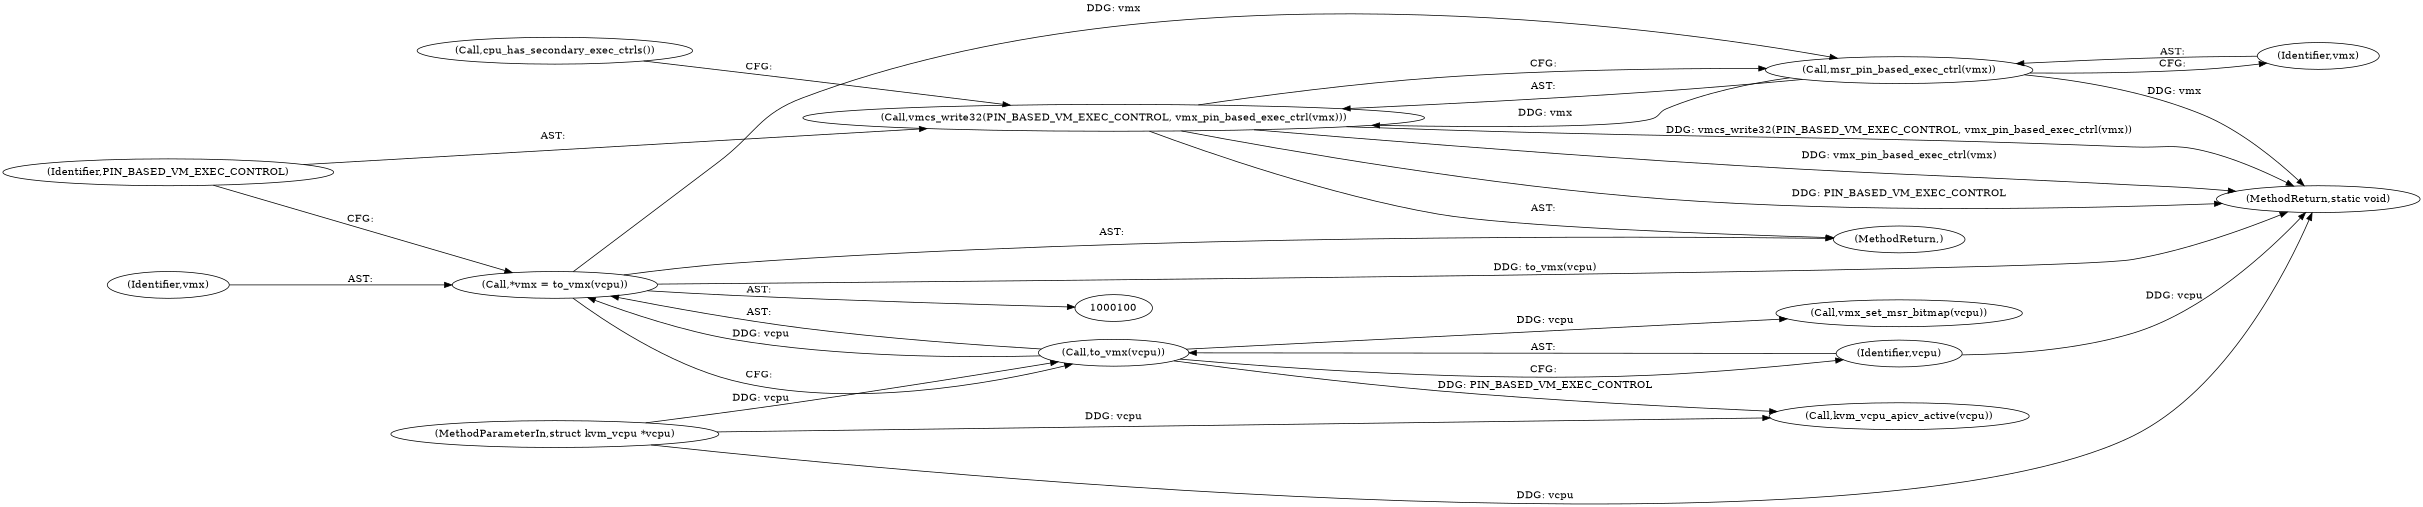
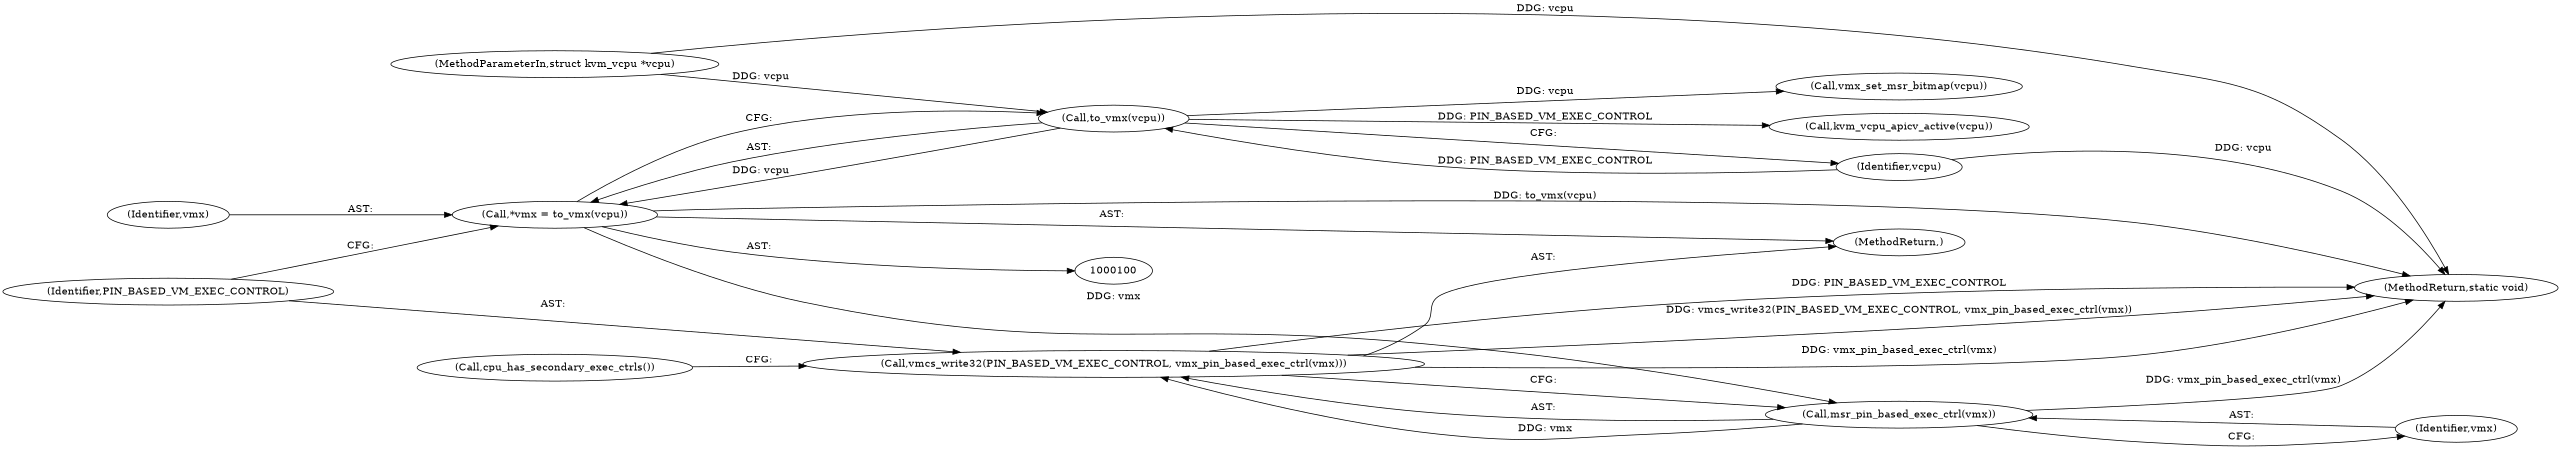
(2174, 91) -> (2243, 380)
(1545, 347) -> (1545, 161)
(1240, 425) -> none
